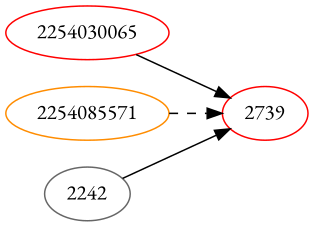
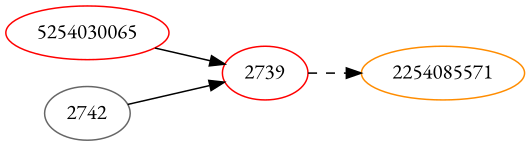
(87, 33) -> (87, 33)
(188, 113) -> (327, 73)
(87, 194) -> (87, 113)
